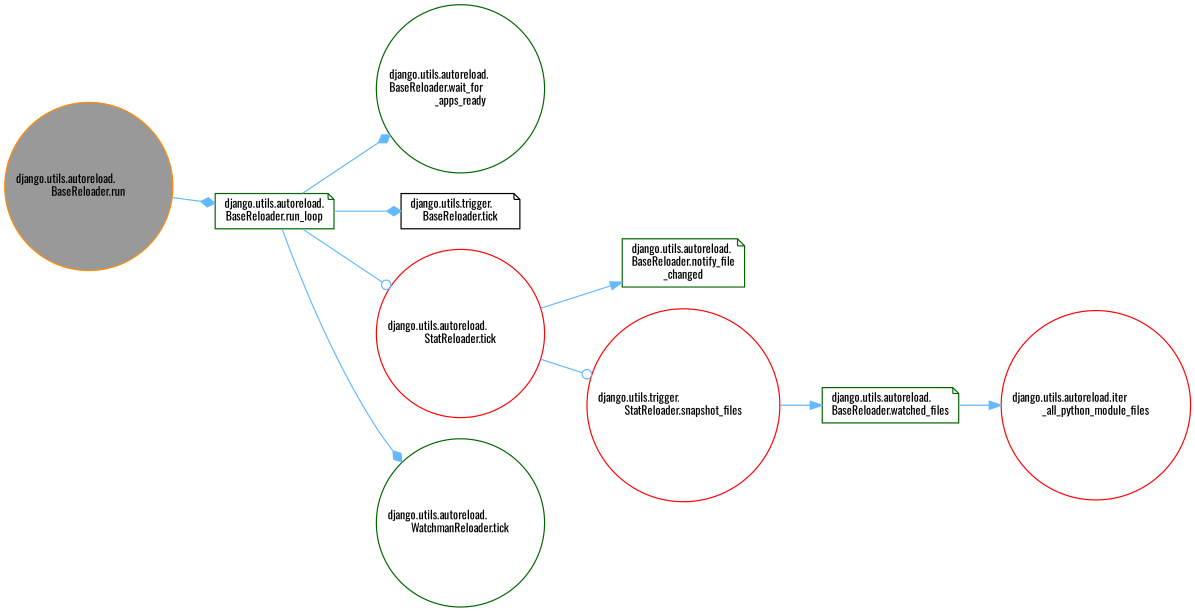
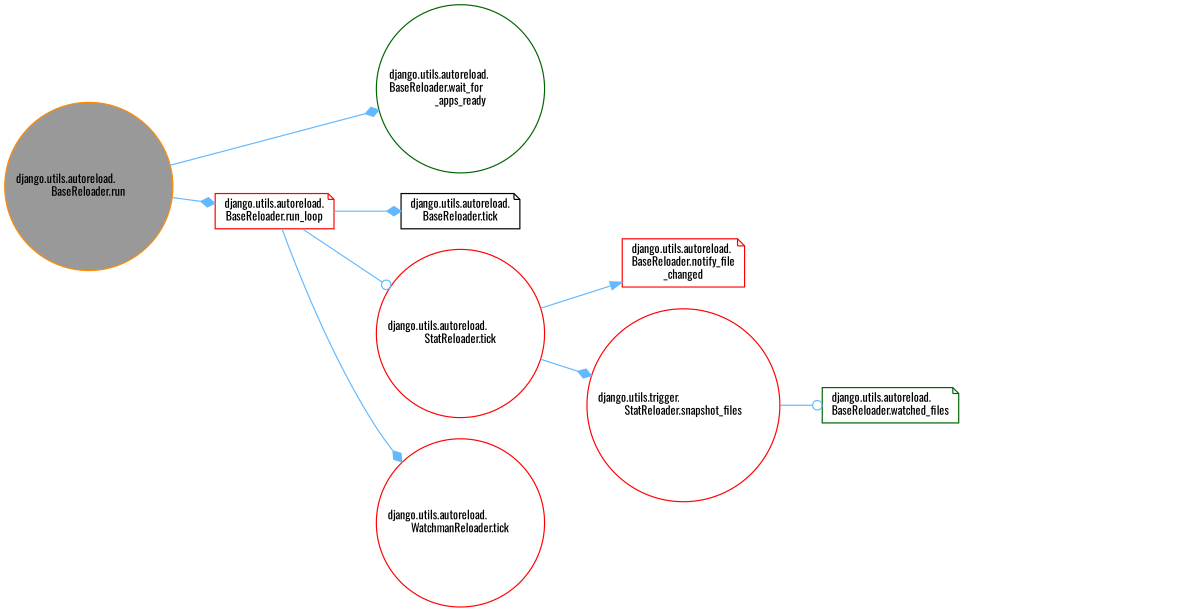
(340, 168) -> (268, 139)
(275, 211) -> (275, 211)
(460, 211) -> (460, 211)
(683, 263) -> (683, 263)
(561, 366) -> (561, 366)
(796, 405) -> (796, 405)
(1096, 405) -> none
(460, 523) -> (460, 523)
